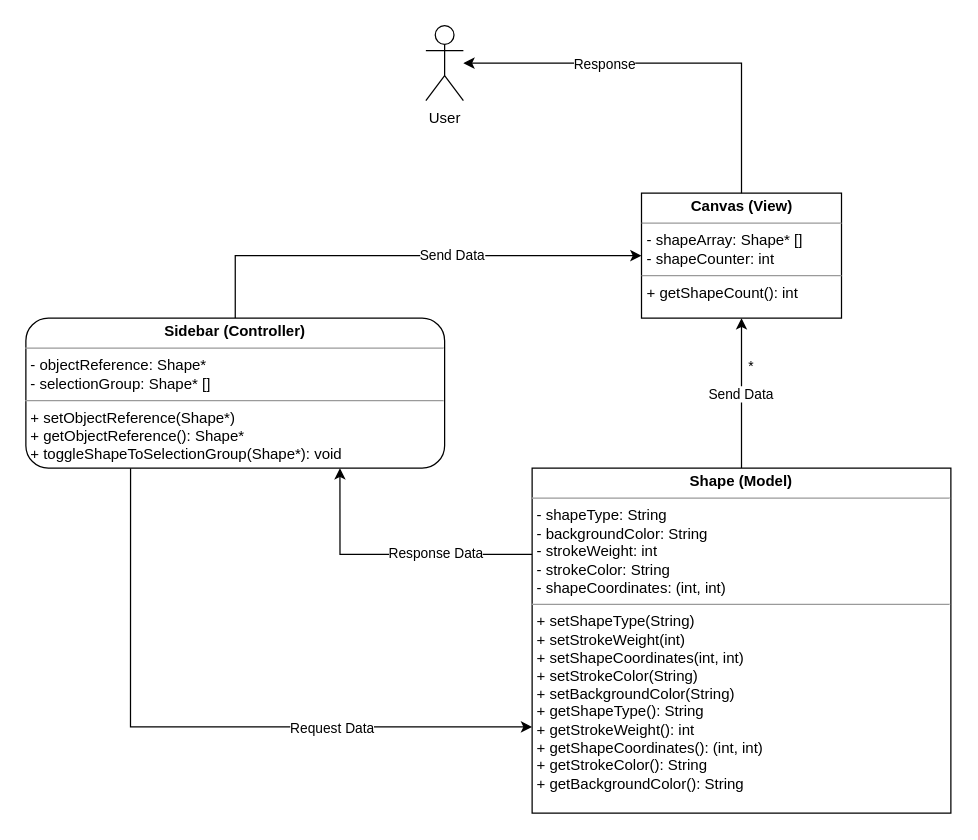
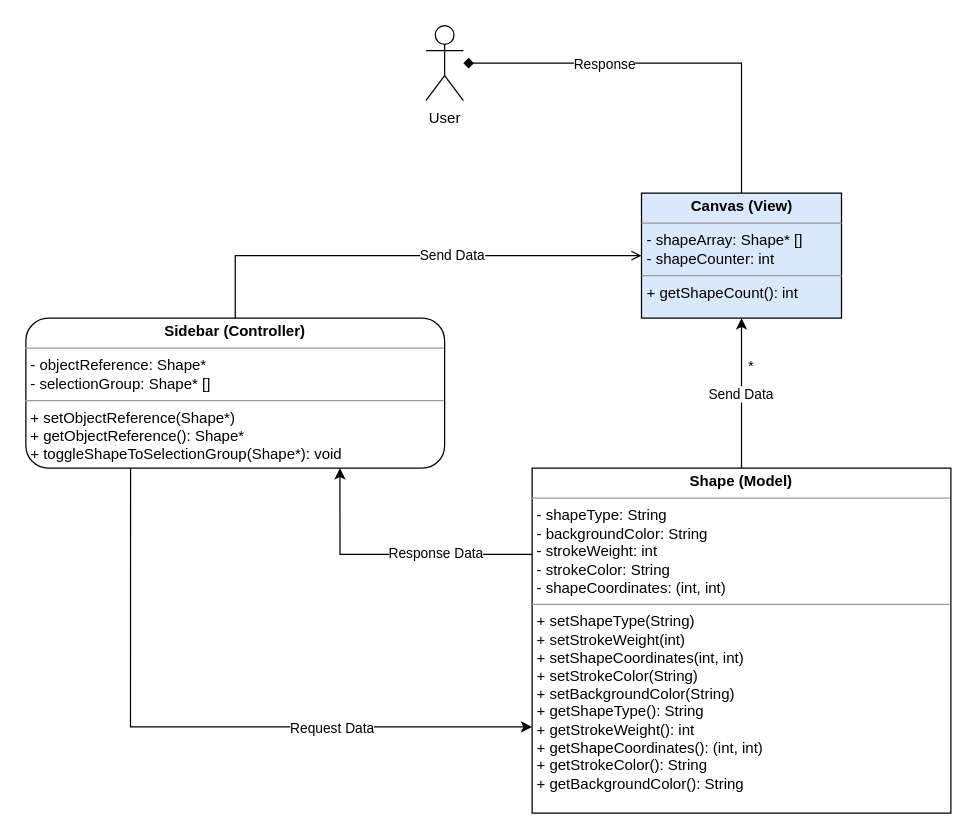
(473, 63) -> (474, 63)
(631, 256) -> (633, 256)
(741, 256) -> (741, 256)
